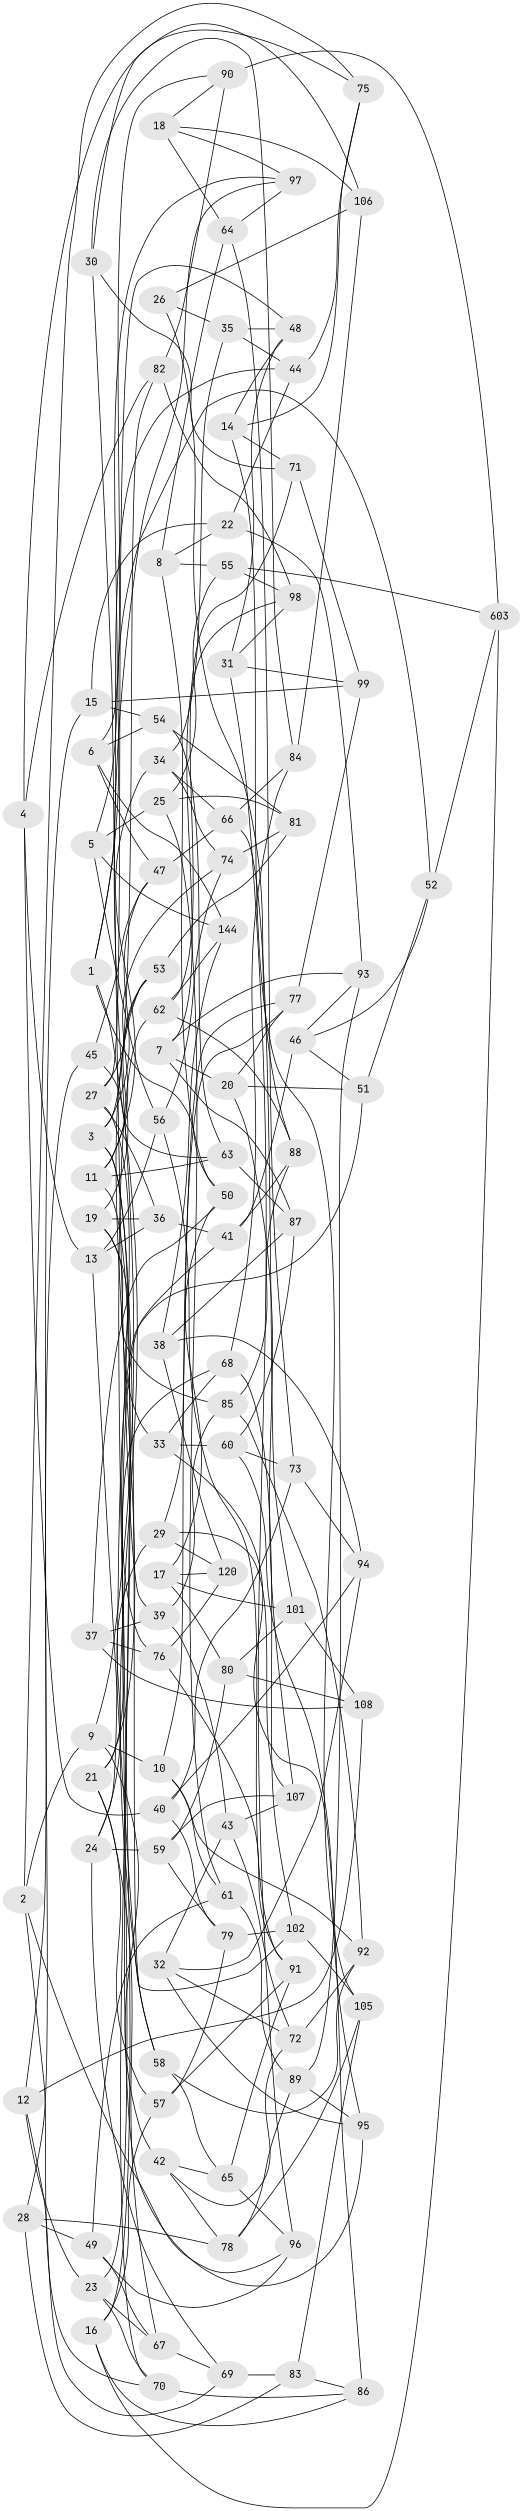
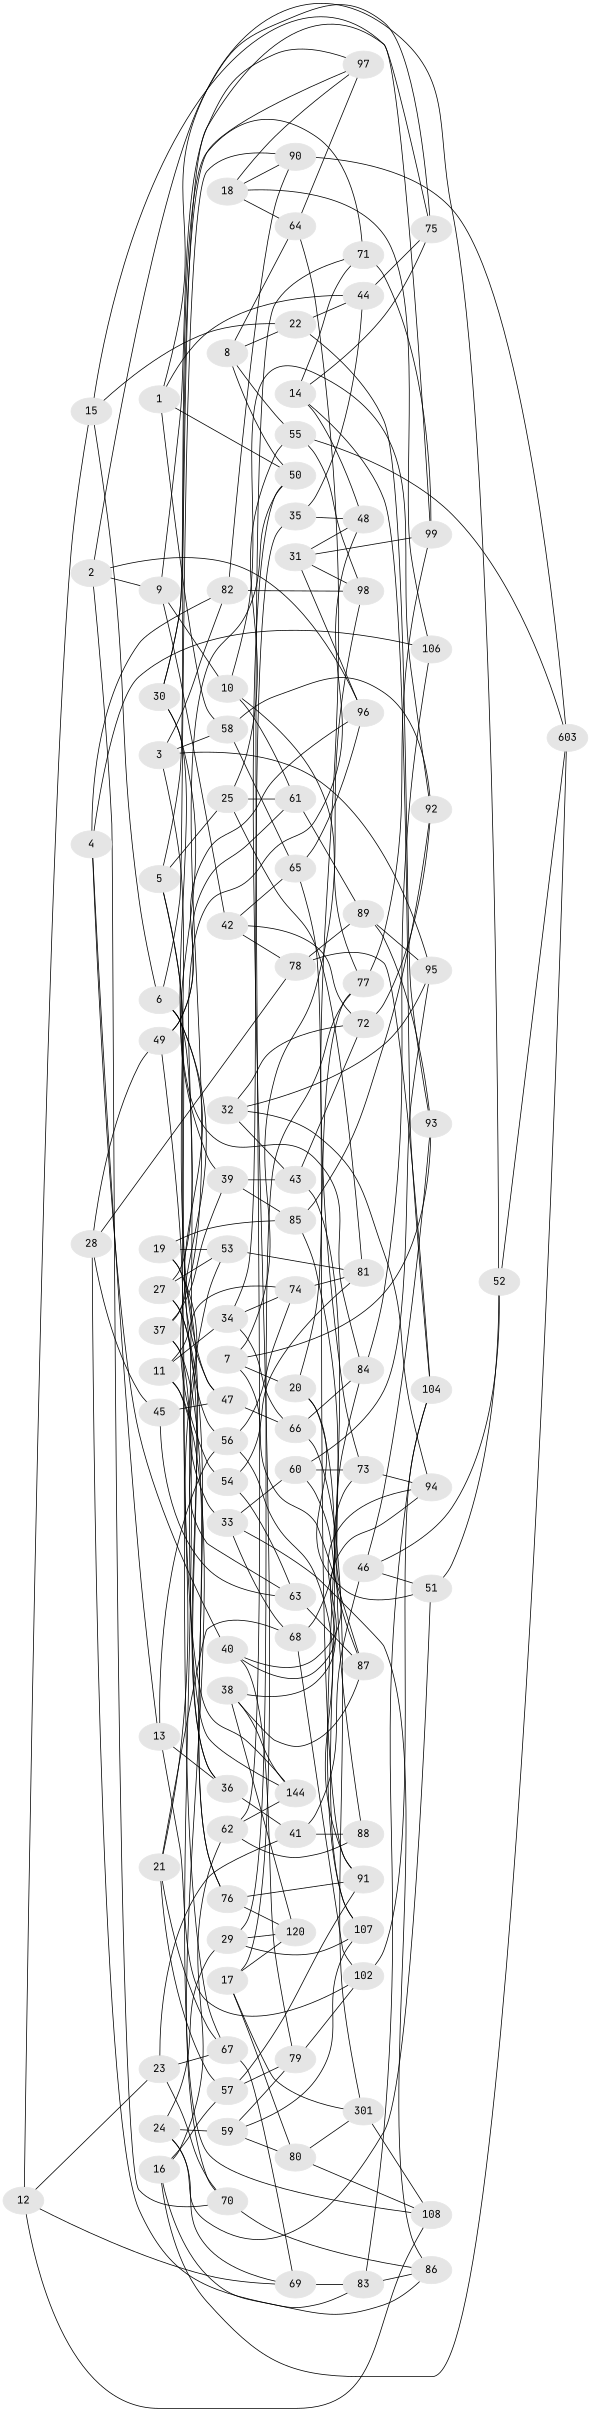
(159, 300) -> none
(125, 712) -> (122, 692)
(295, 1610) -> (363, 2111)
(363, 2007) -> (431, 1390)
